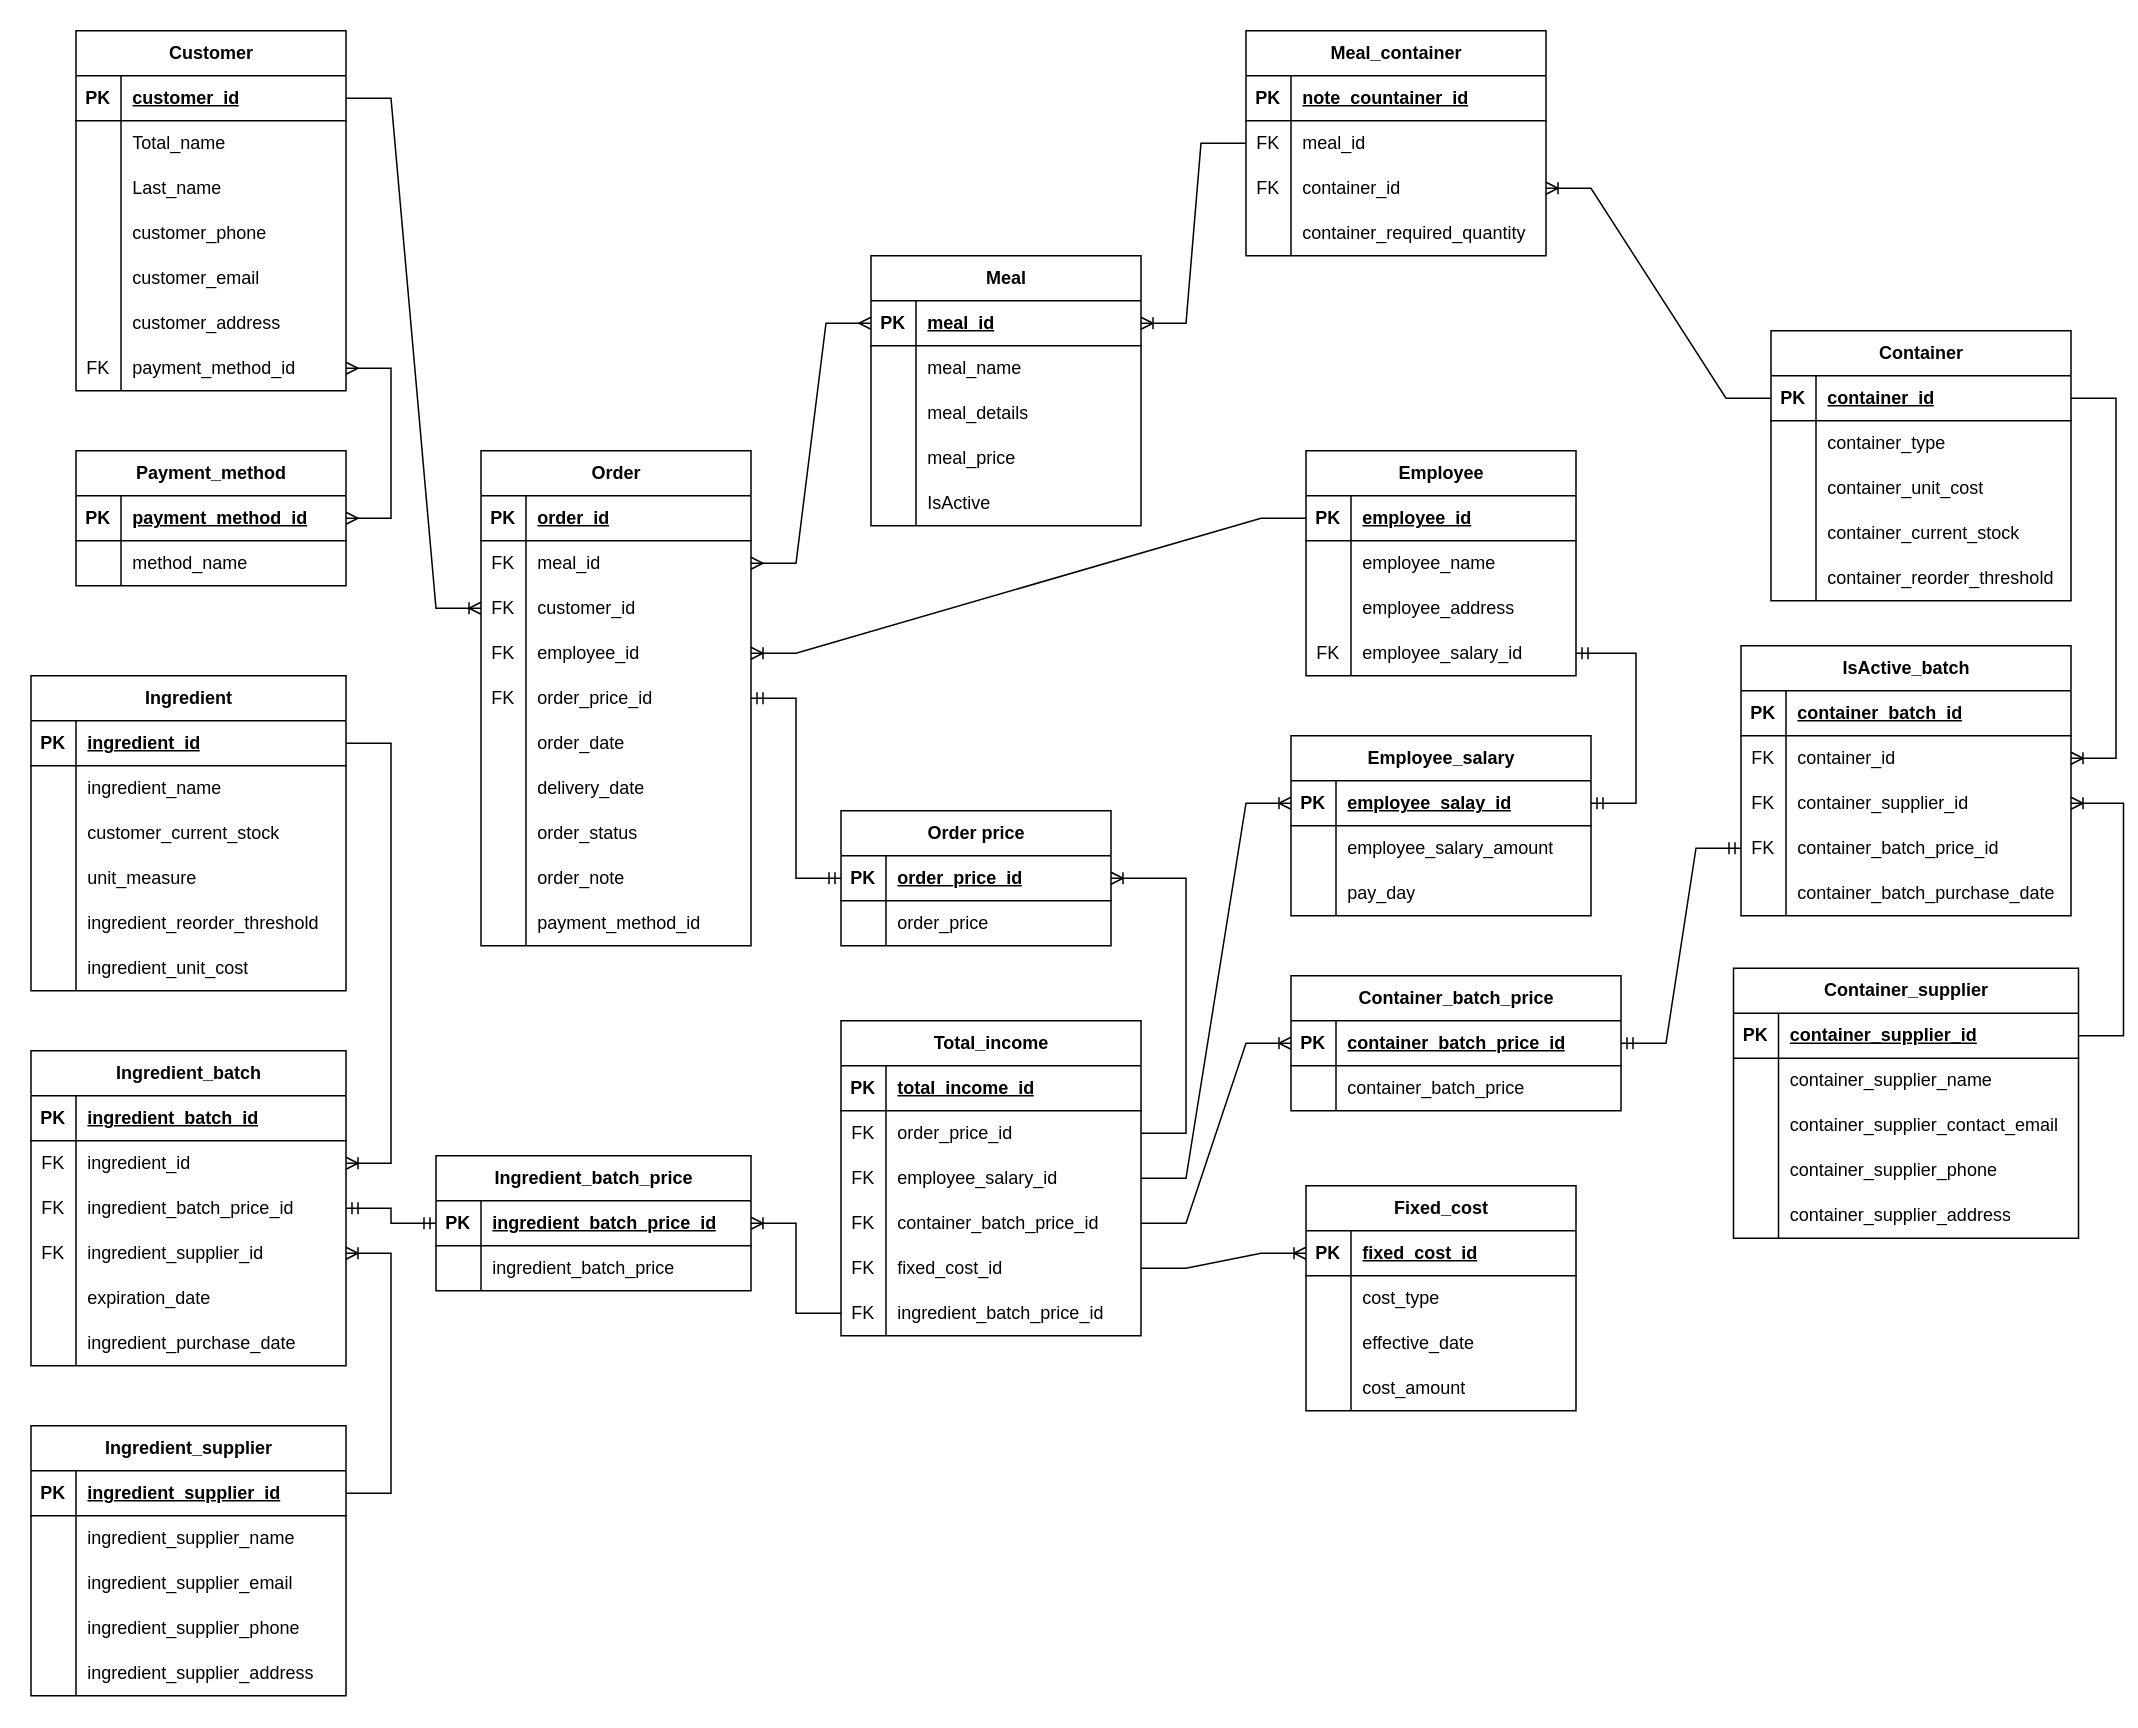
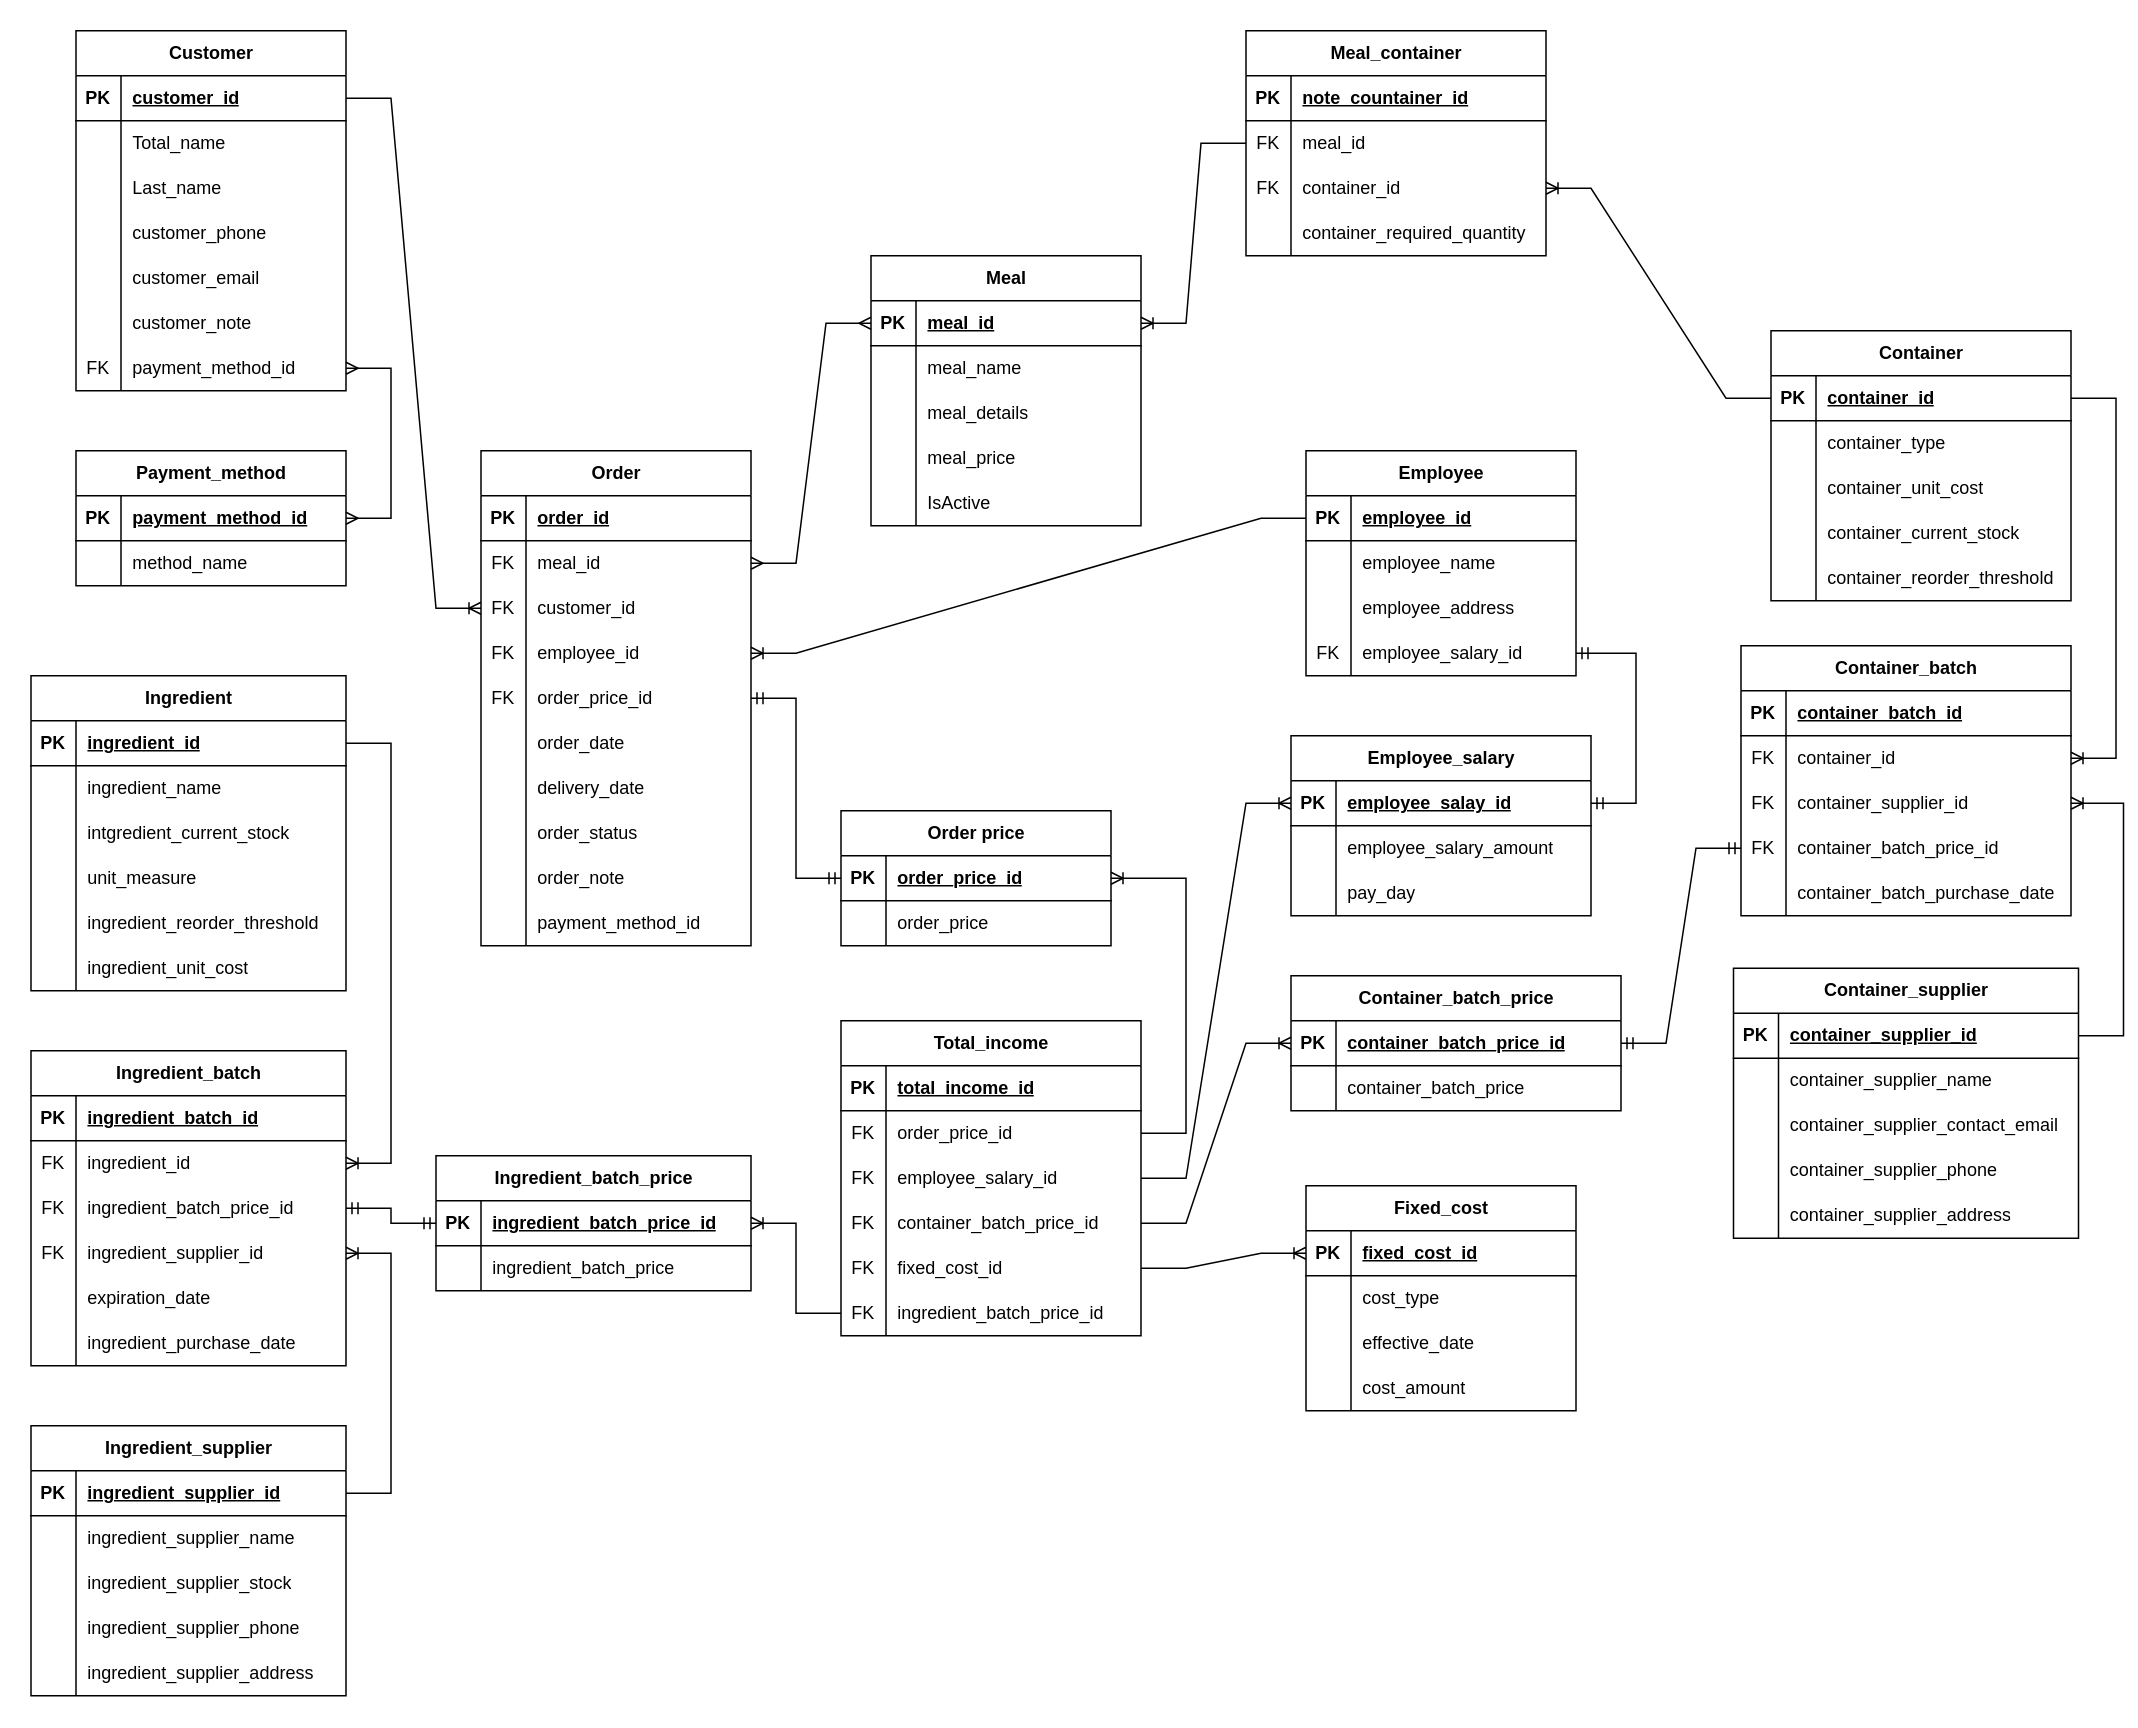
(213, 323) -> (198, 323)
(1907, 668) -> (1907, 668)
(199, 833) -> (209, 833)
(200, 1583) -> (204, 1583)
